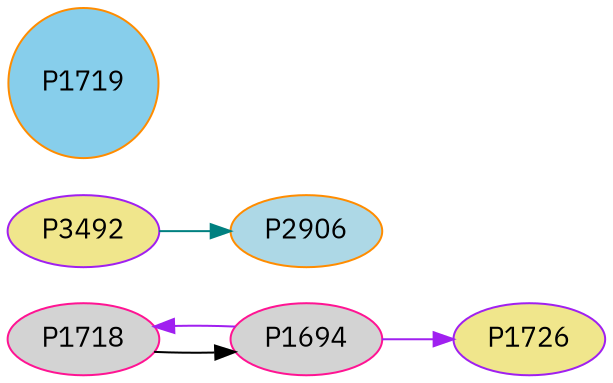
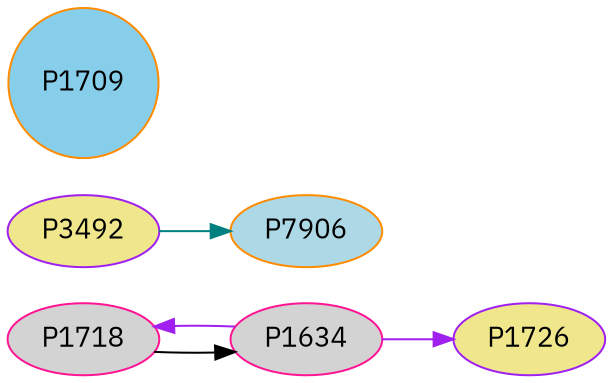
(83, 83) -> (83, 83)
(306, 231) -> (306, 231)
(306, 339) -> (306, 339)
